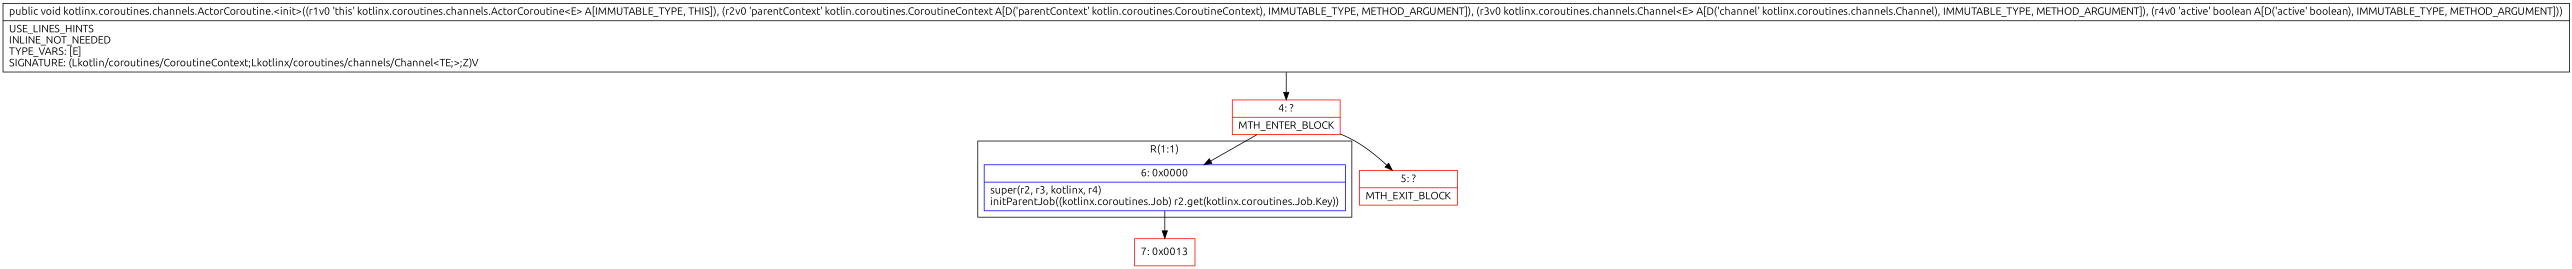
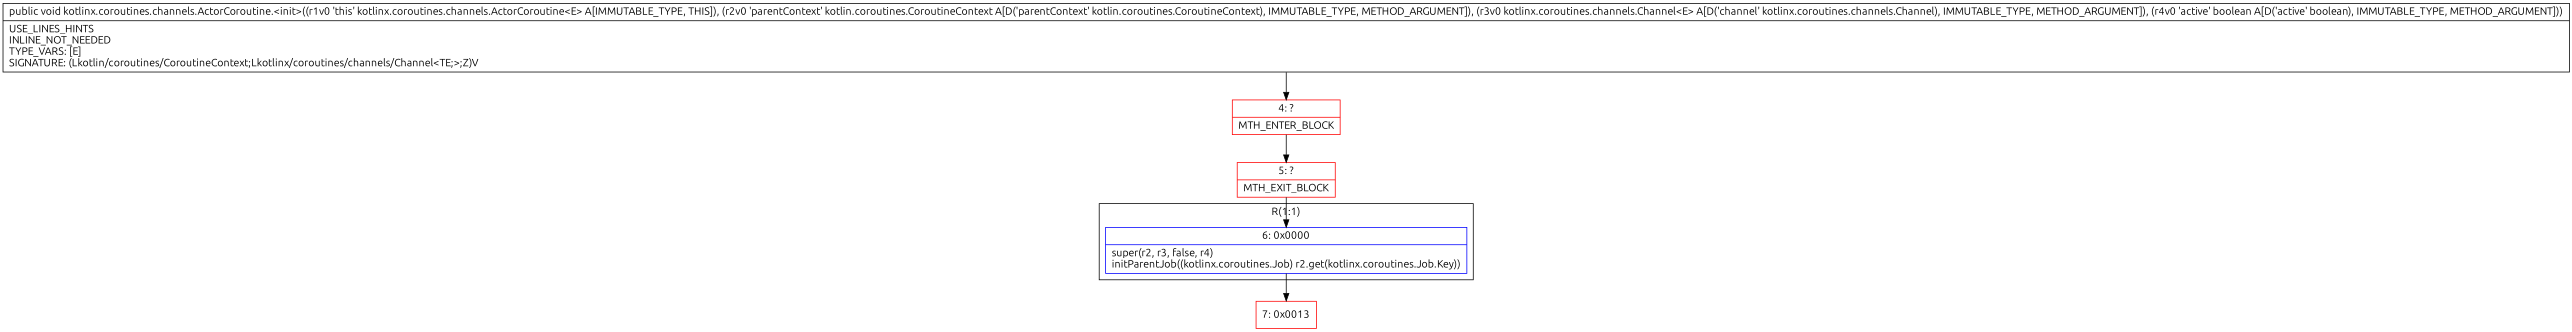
(1234, 148) -> (1286, 208)
(1046, 190) -> (1163, 253)
